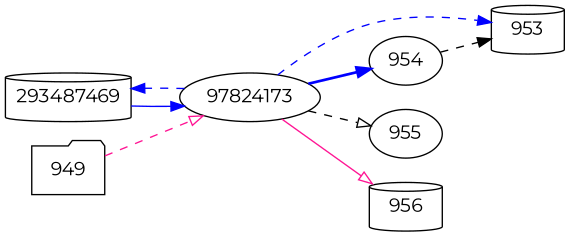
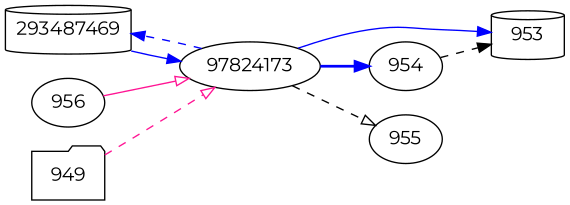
(371, 24) -> (387, 28)
(322, 148) -> (139, 88)
(406, 207) -> (68, 103)
